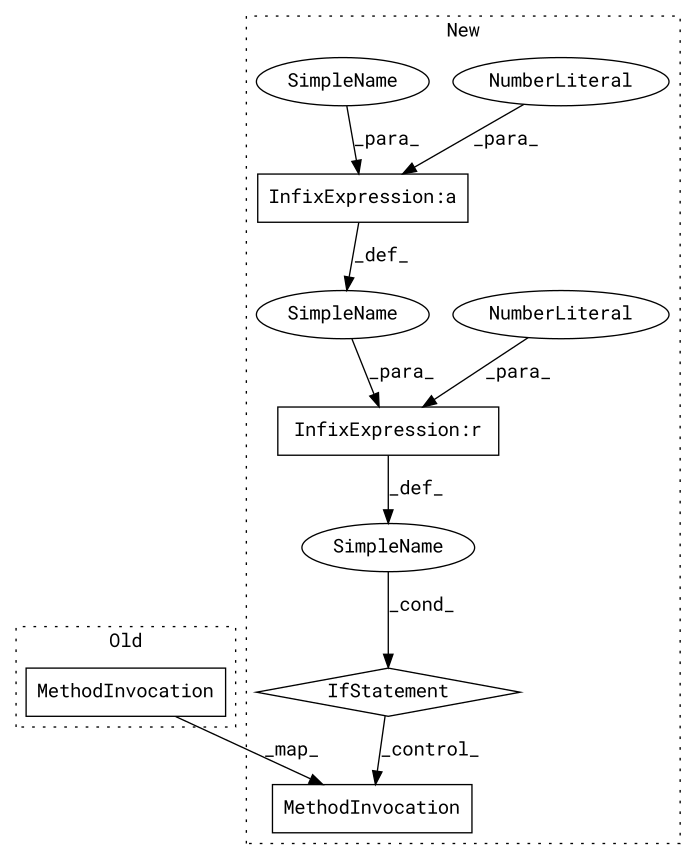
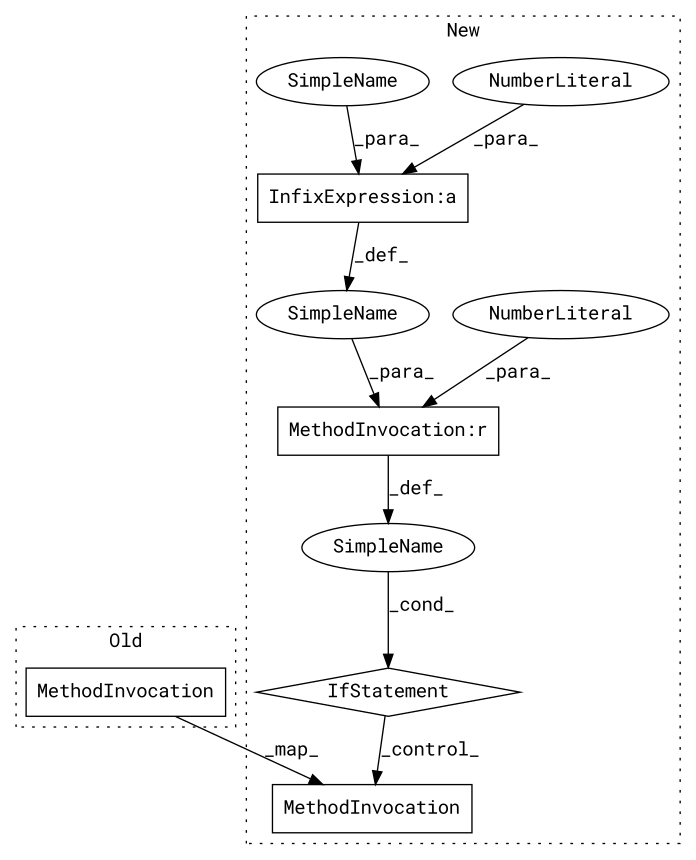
(388, 431) -> (388, 431)
